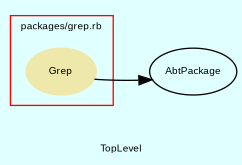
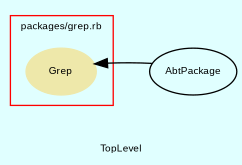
(122, 80) -> (130, 63)
